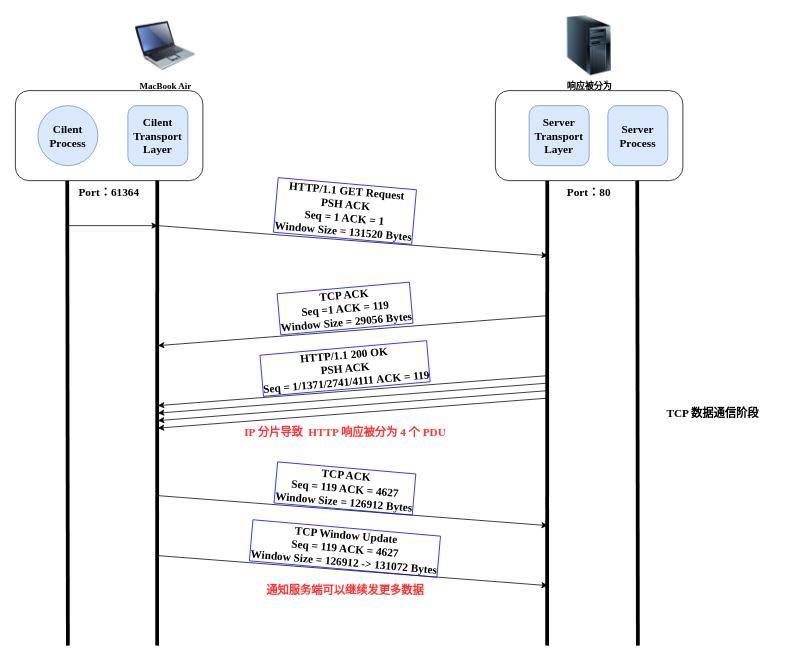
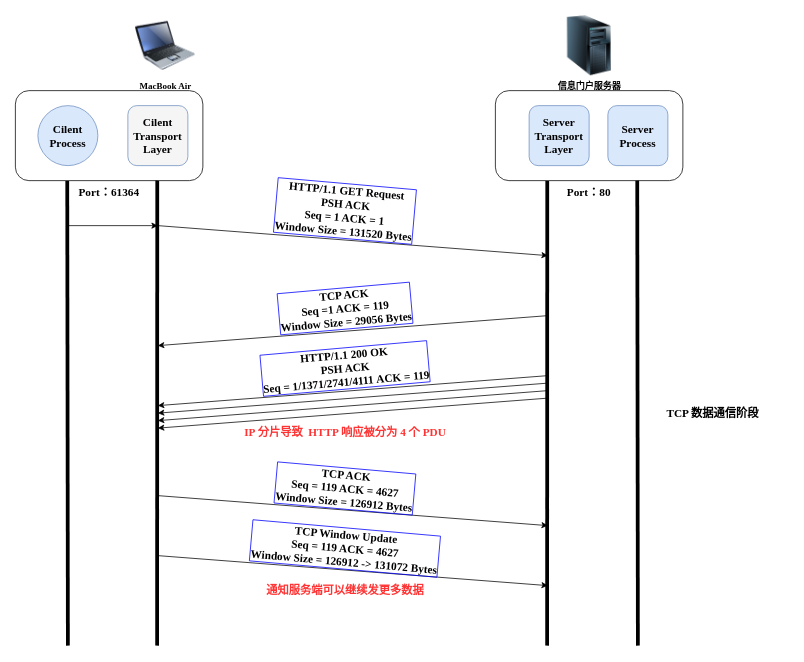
(590, 86) -> (590, 86)
(158, 135) -> (158, 135)
